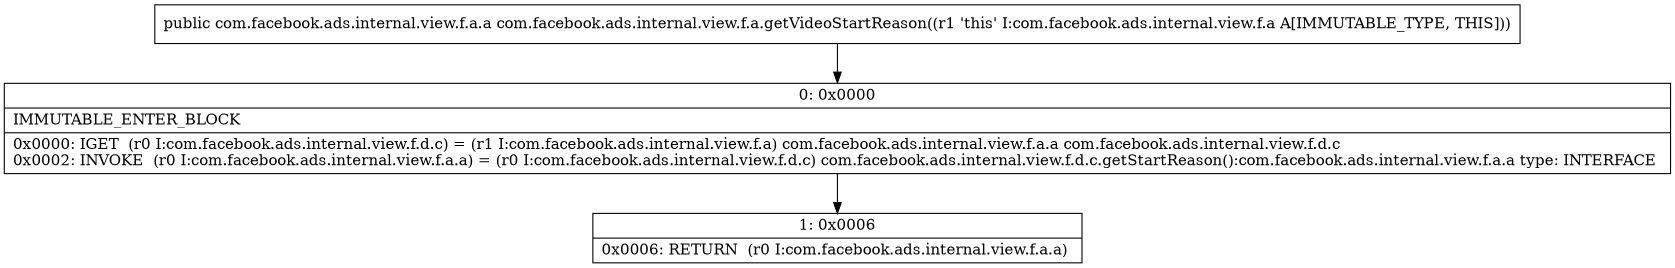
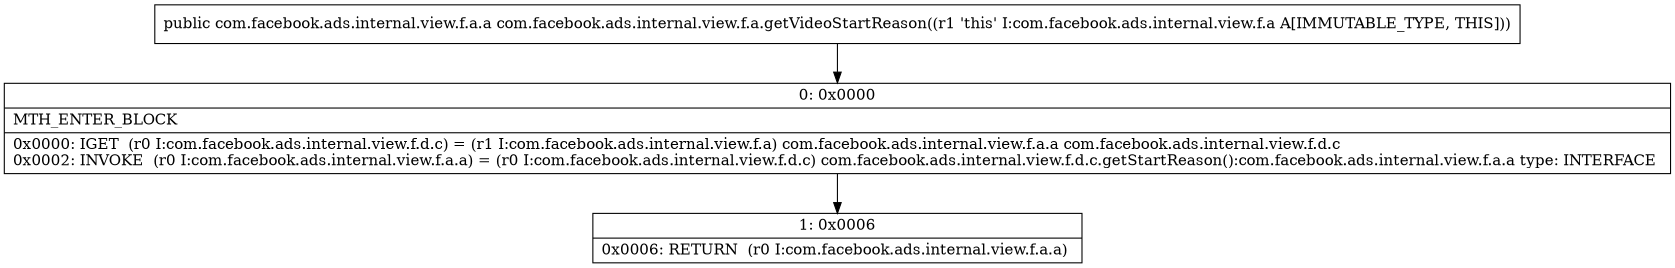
(127, 120) -> (96, 120)
